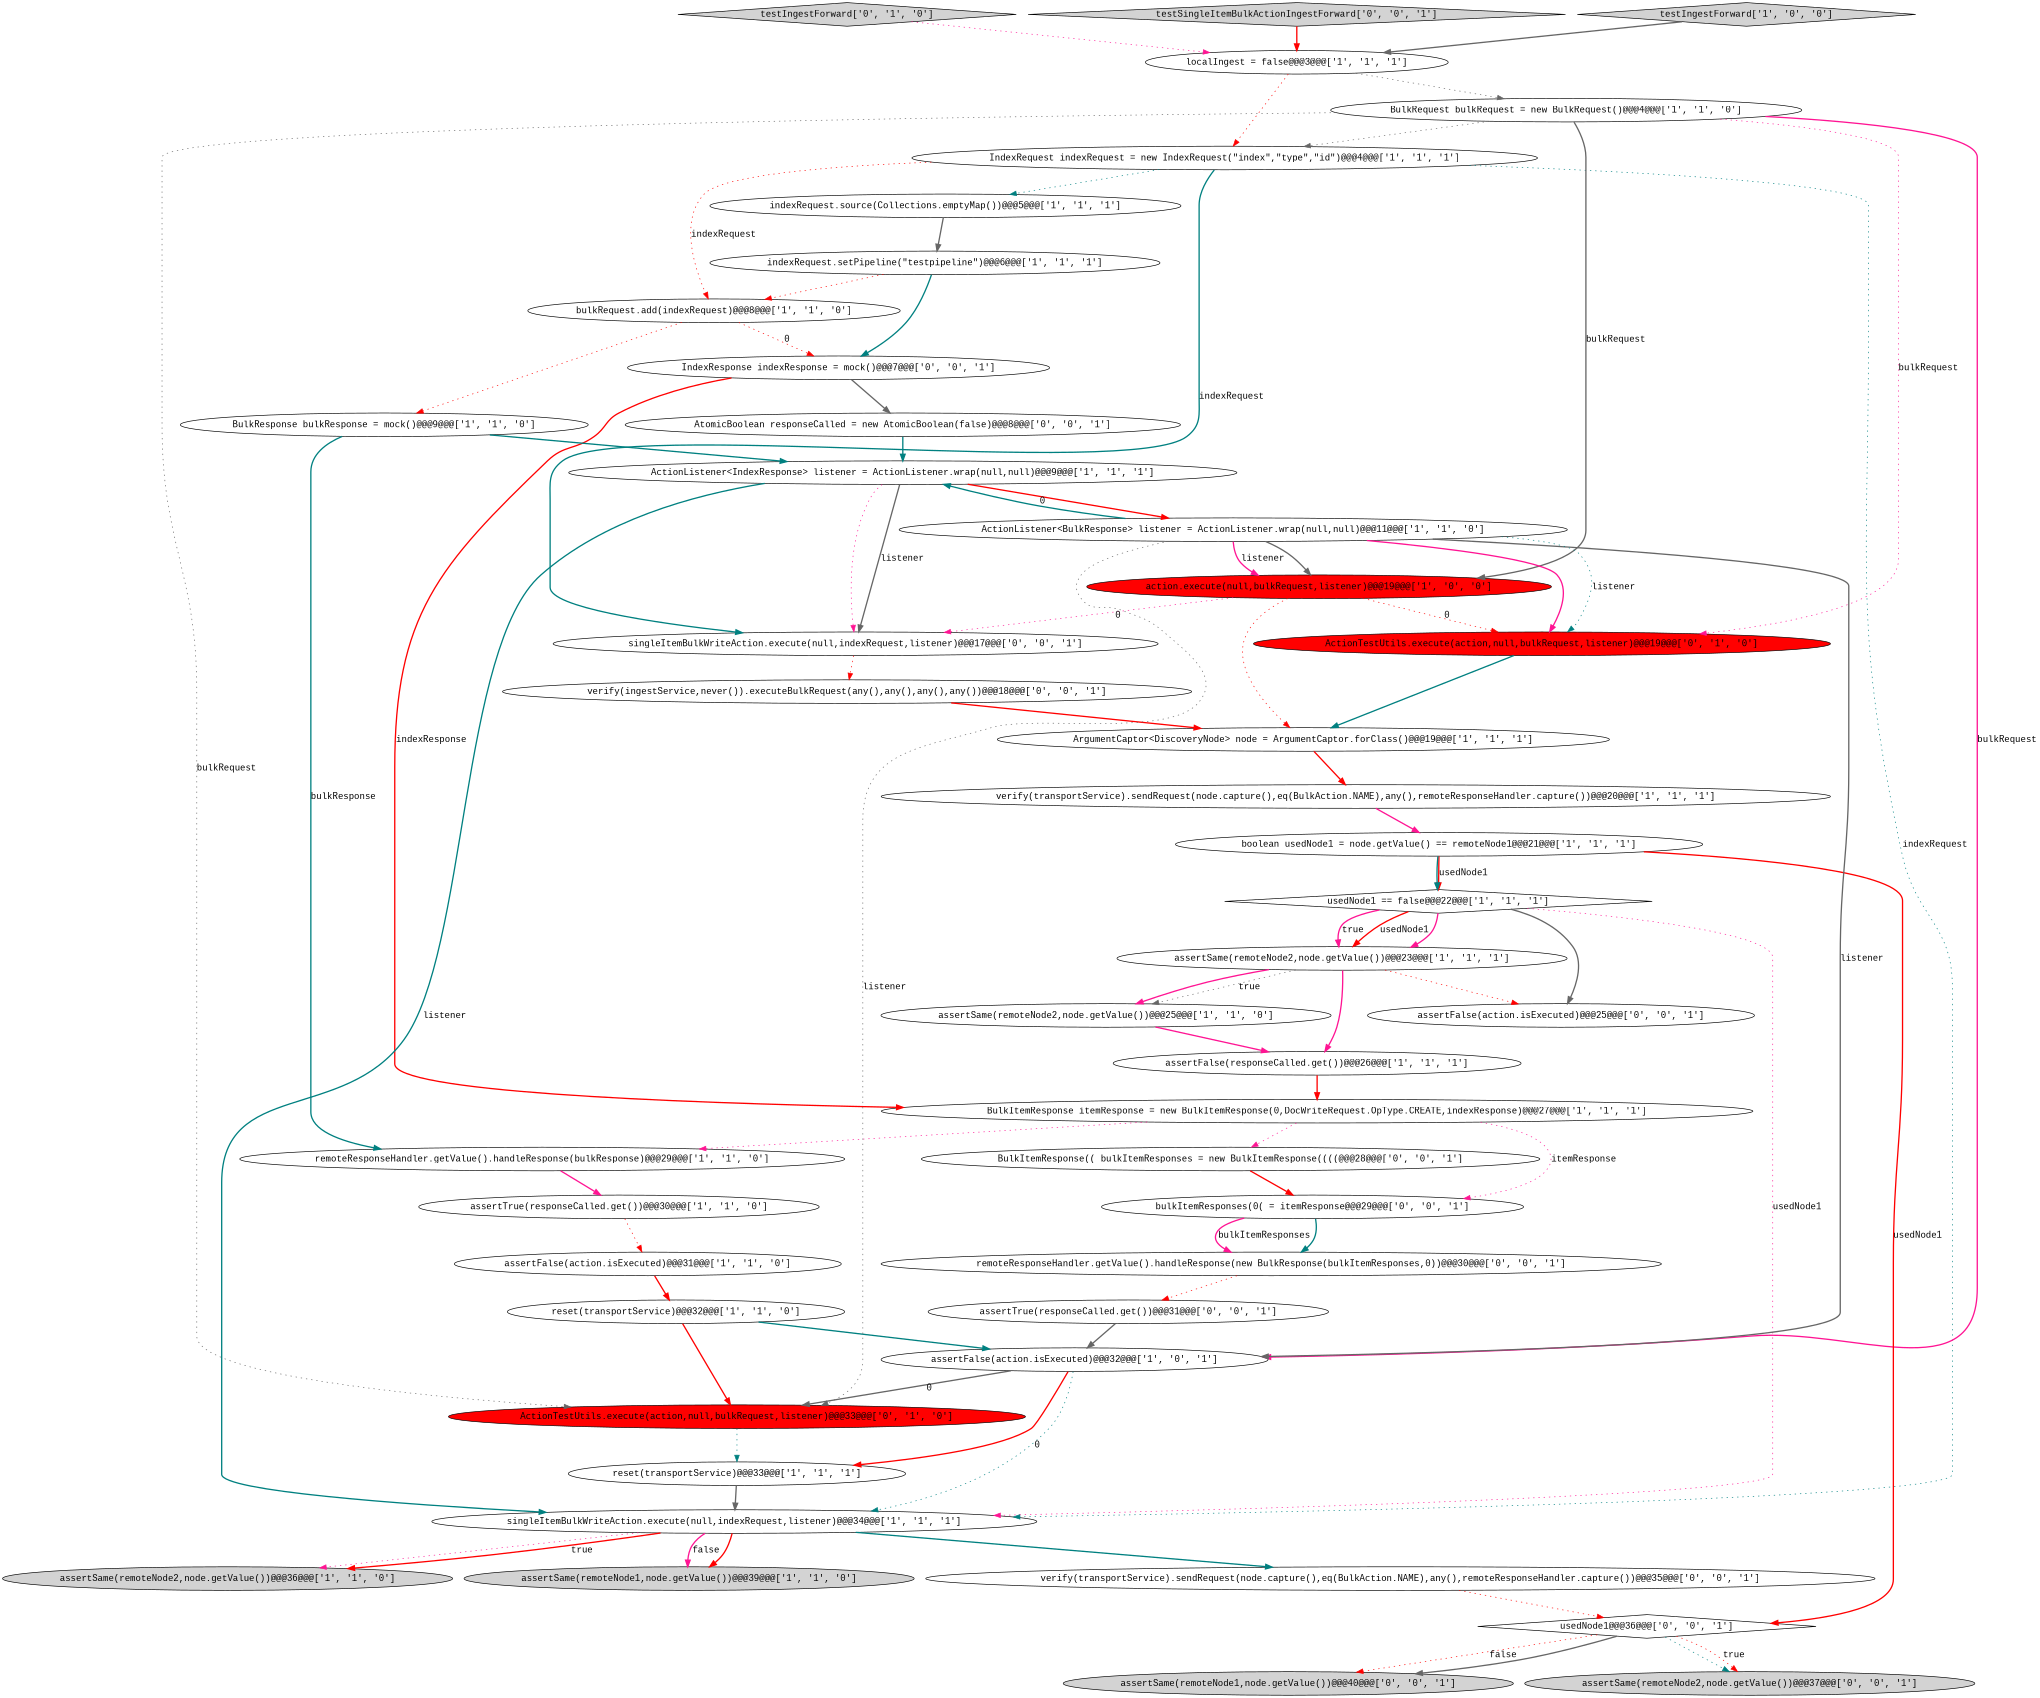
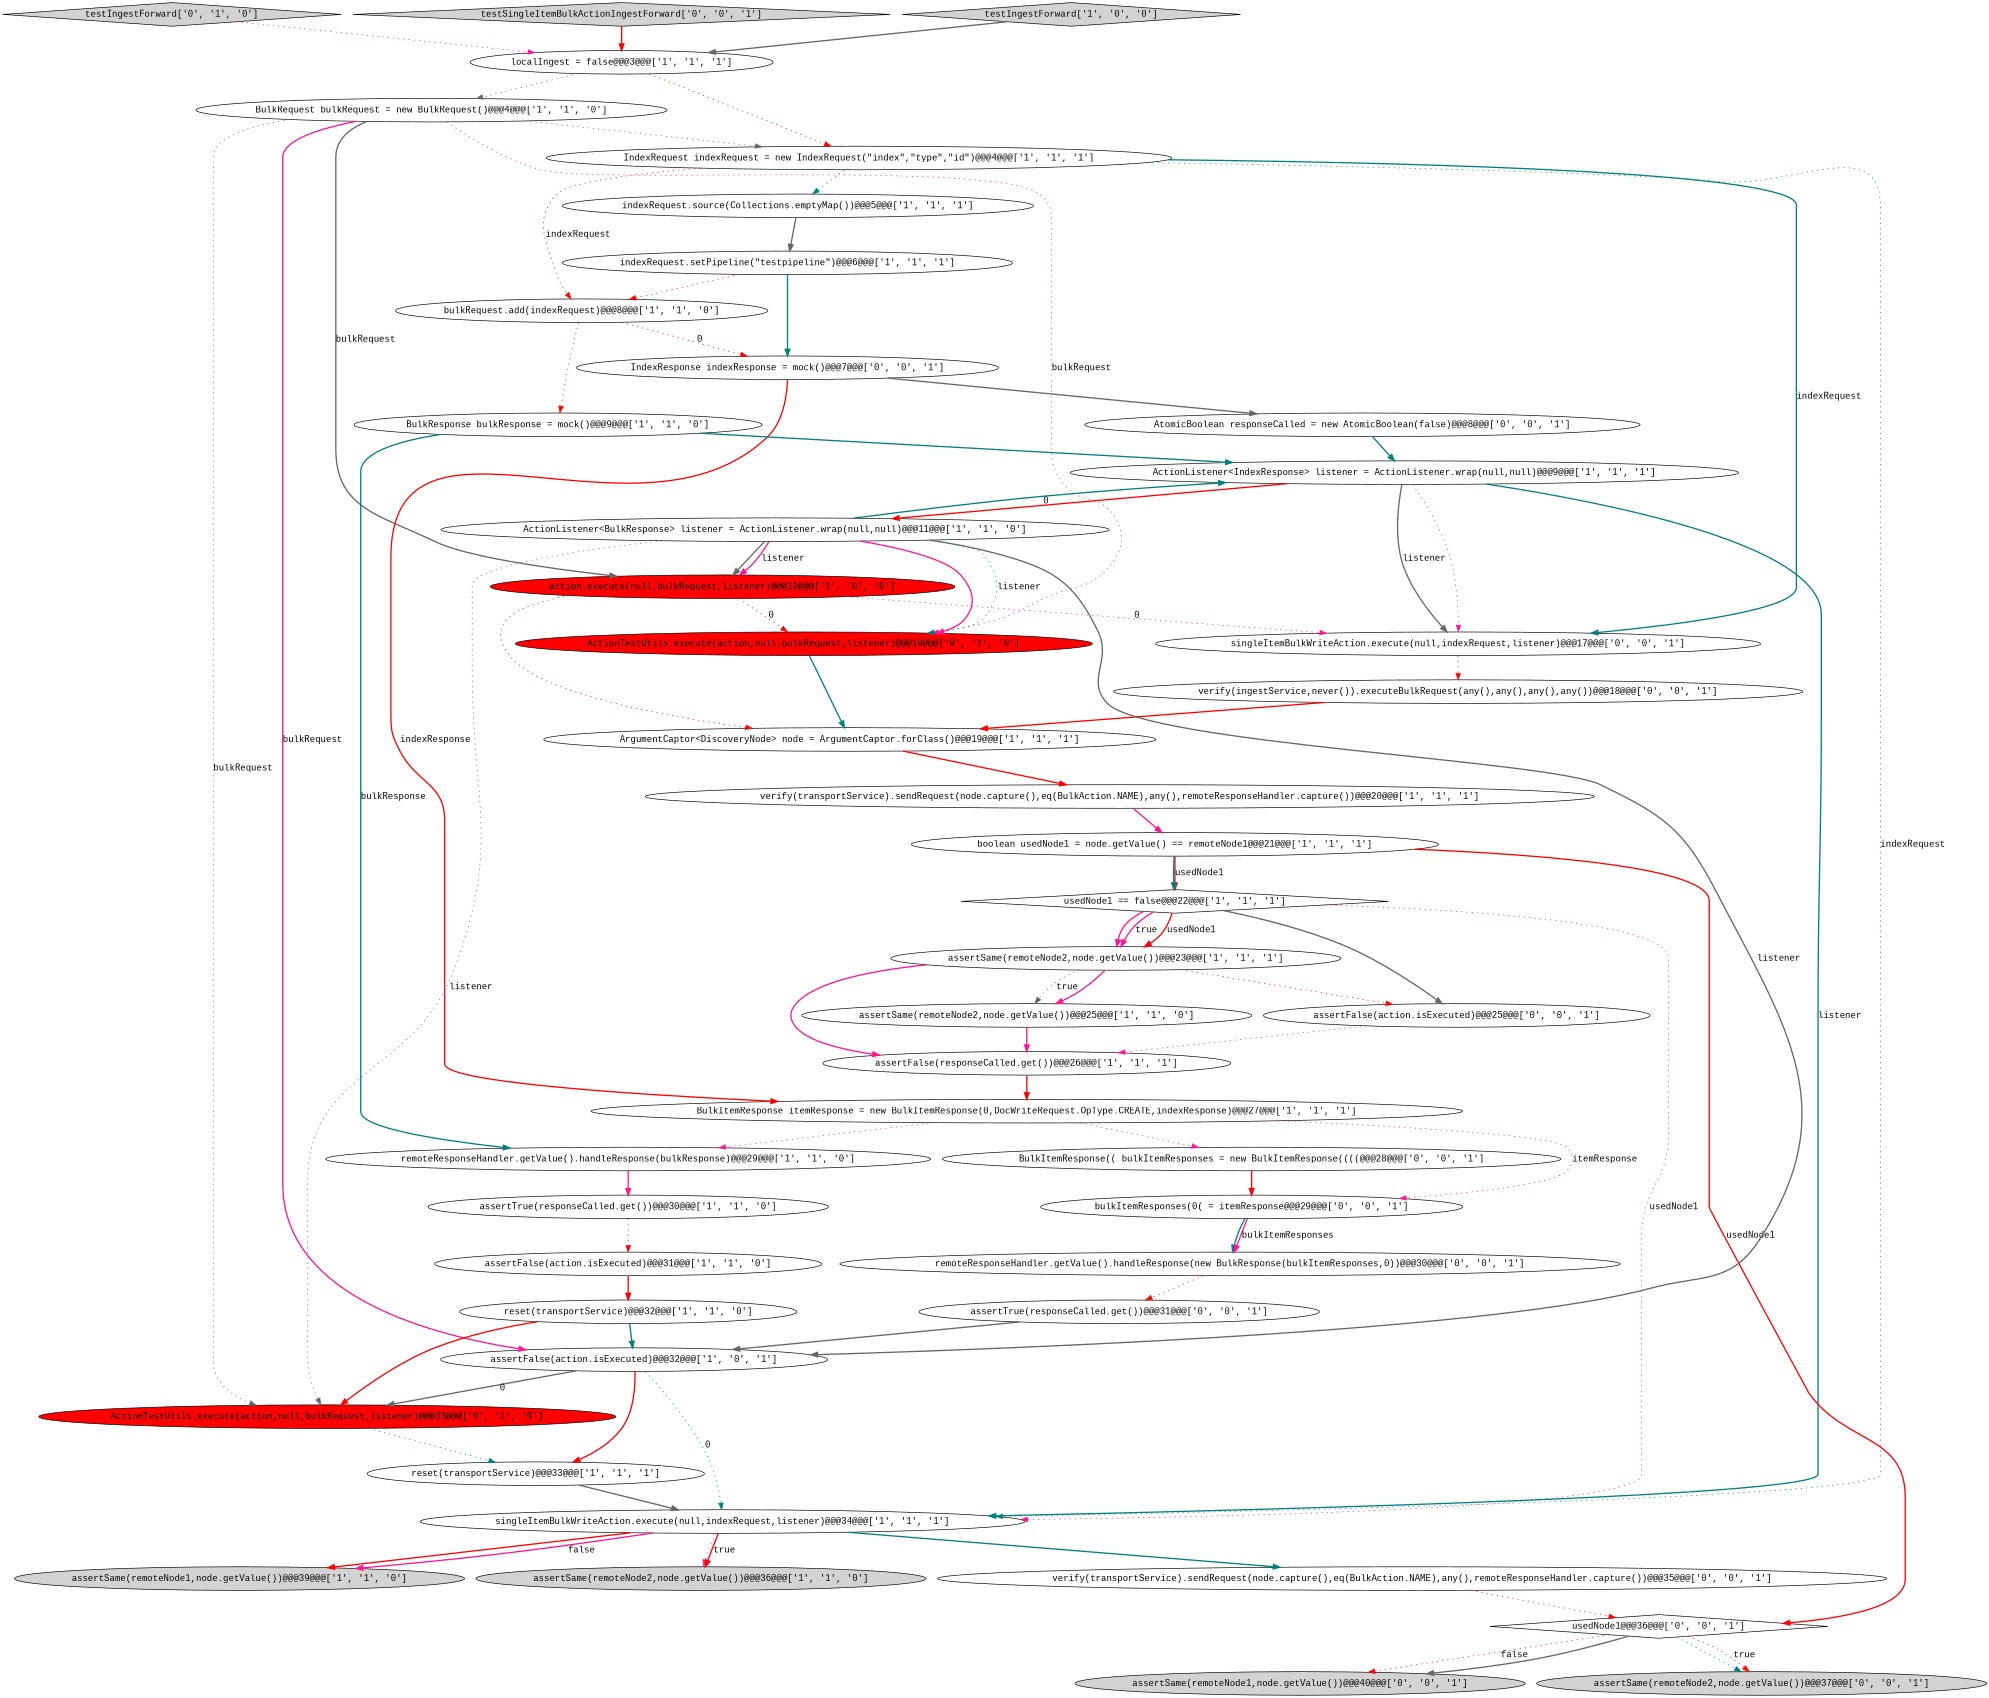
none -> (1246, 1039)
